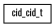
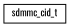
(27, 14) -> (35, 14)
